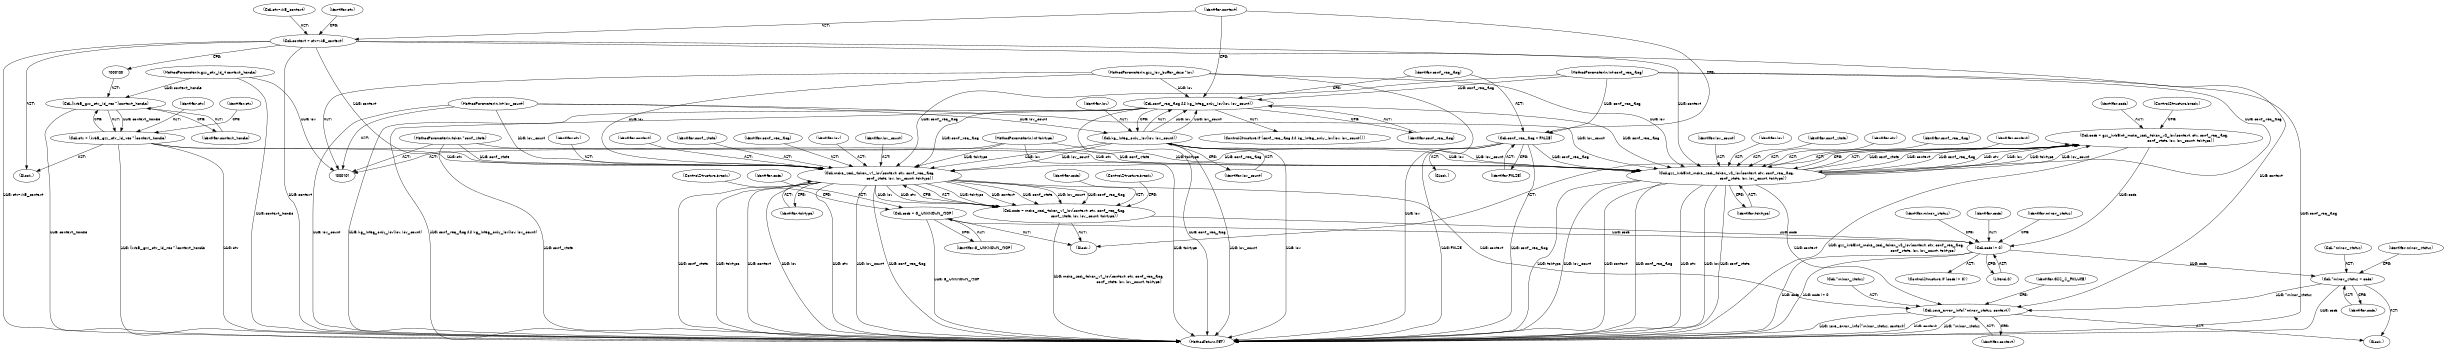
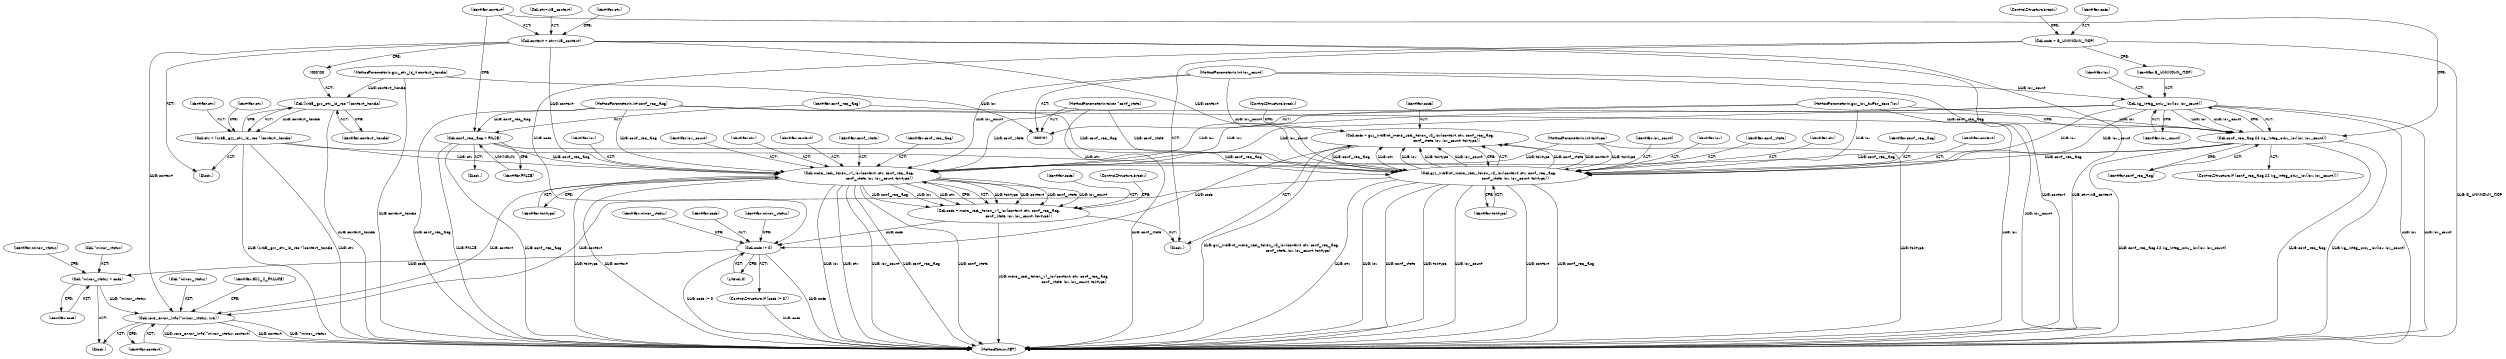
(679, 150) -> none
(1511, 157) -> (506, 157)
(969, 228) -> (2165, 86)
(1967, 311) -> (179, 318)
(2053, 333) -> (860, 345)
